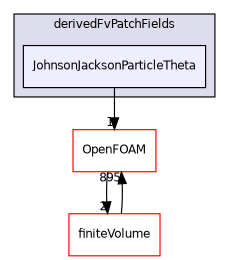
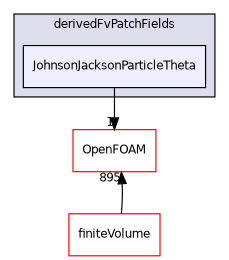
(107, 187) -> none
